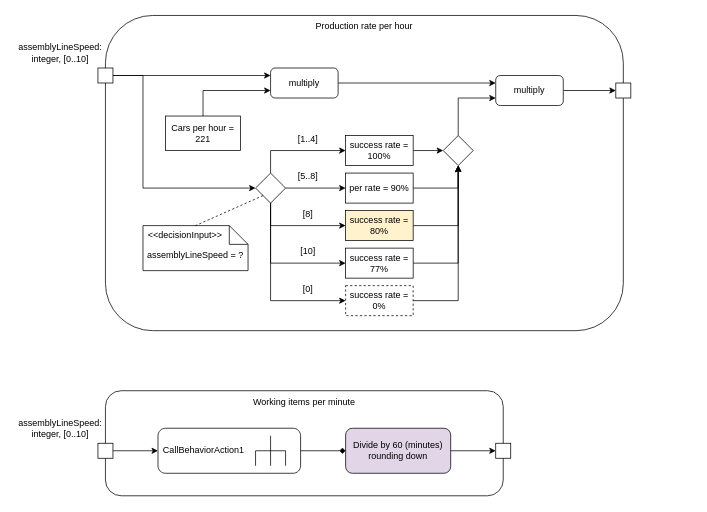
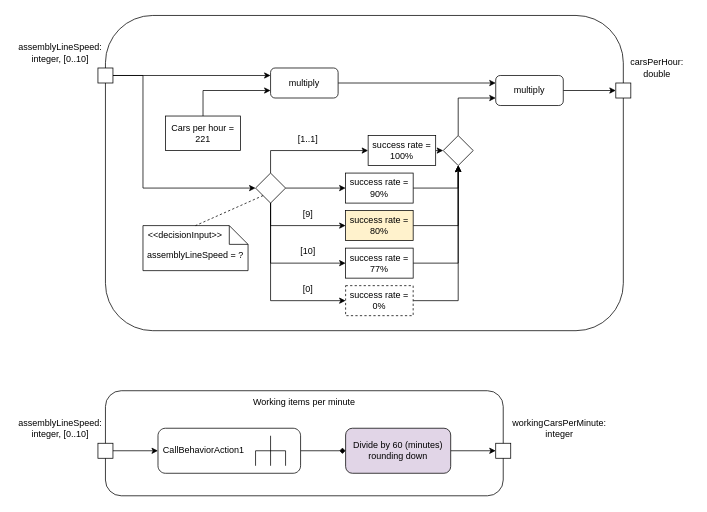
(364, 27) -> none
none -> (657, 68)
(308, 139) -> (308, 139)
(379, 150) -> (402, 150)
(308, 177) -> none
(379, 188) -> (379, 188)
(308, 214) -> (308, 214)
none -> (559, 428)
